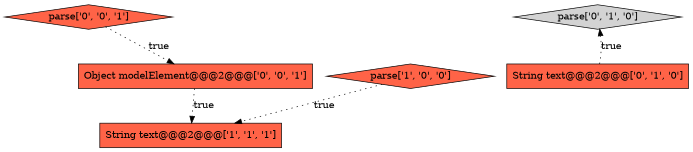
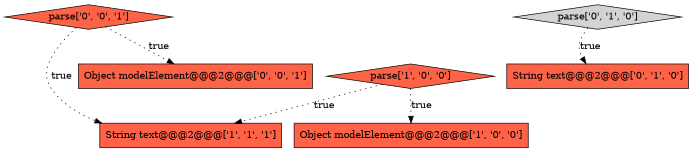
(601, 50) -> (580, 42)
(193, 102) -> (48, 81)
none -> (411, 135)
